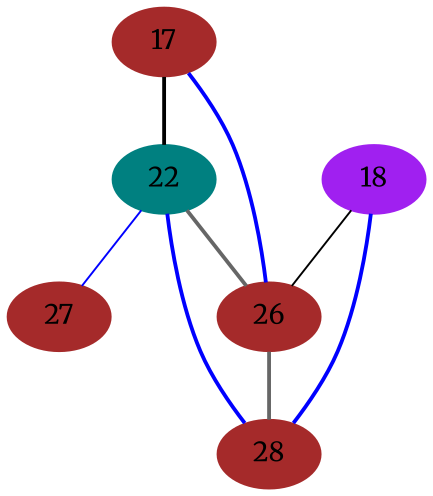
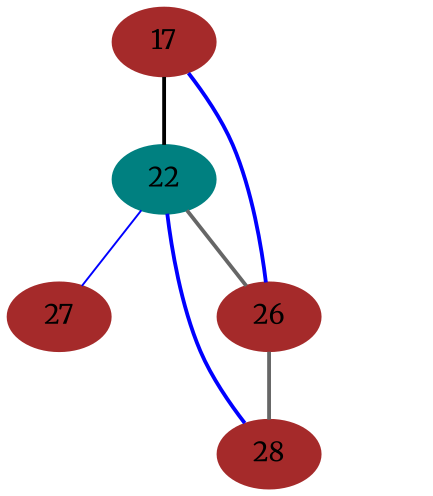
(374, 179) -> none
